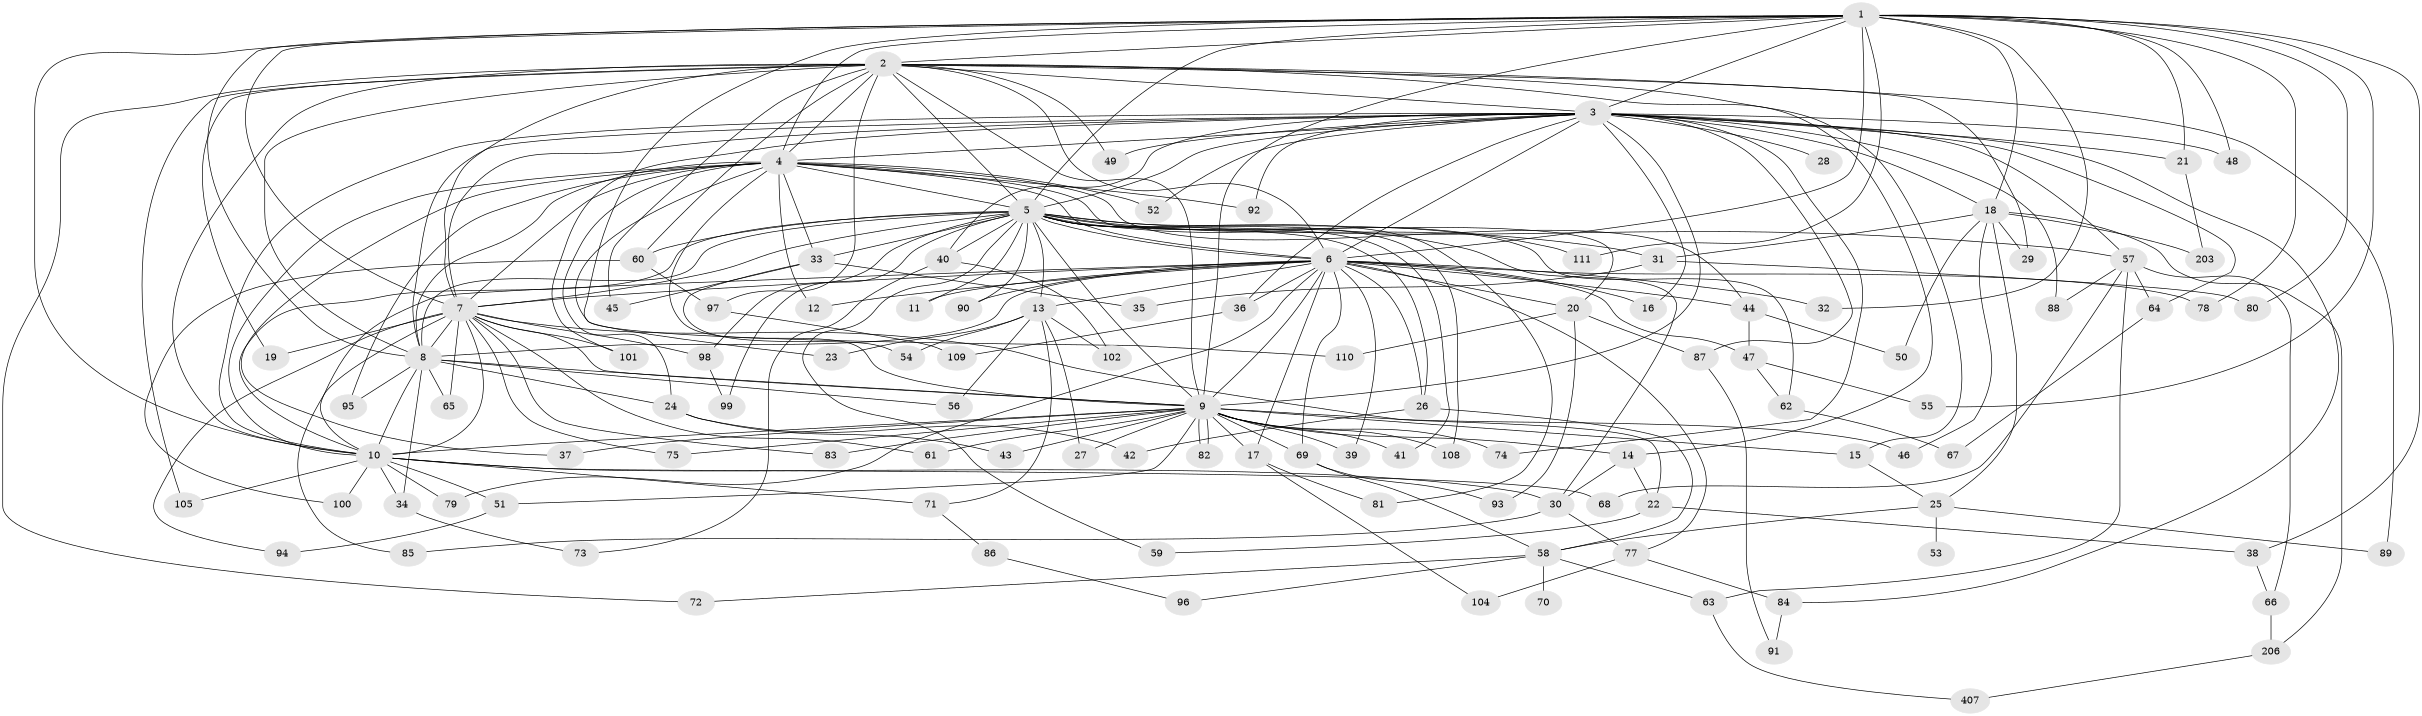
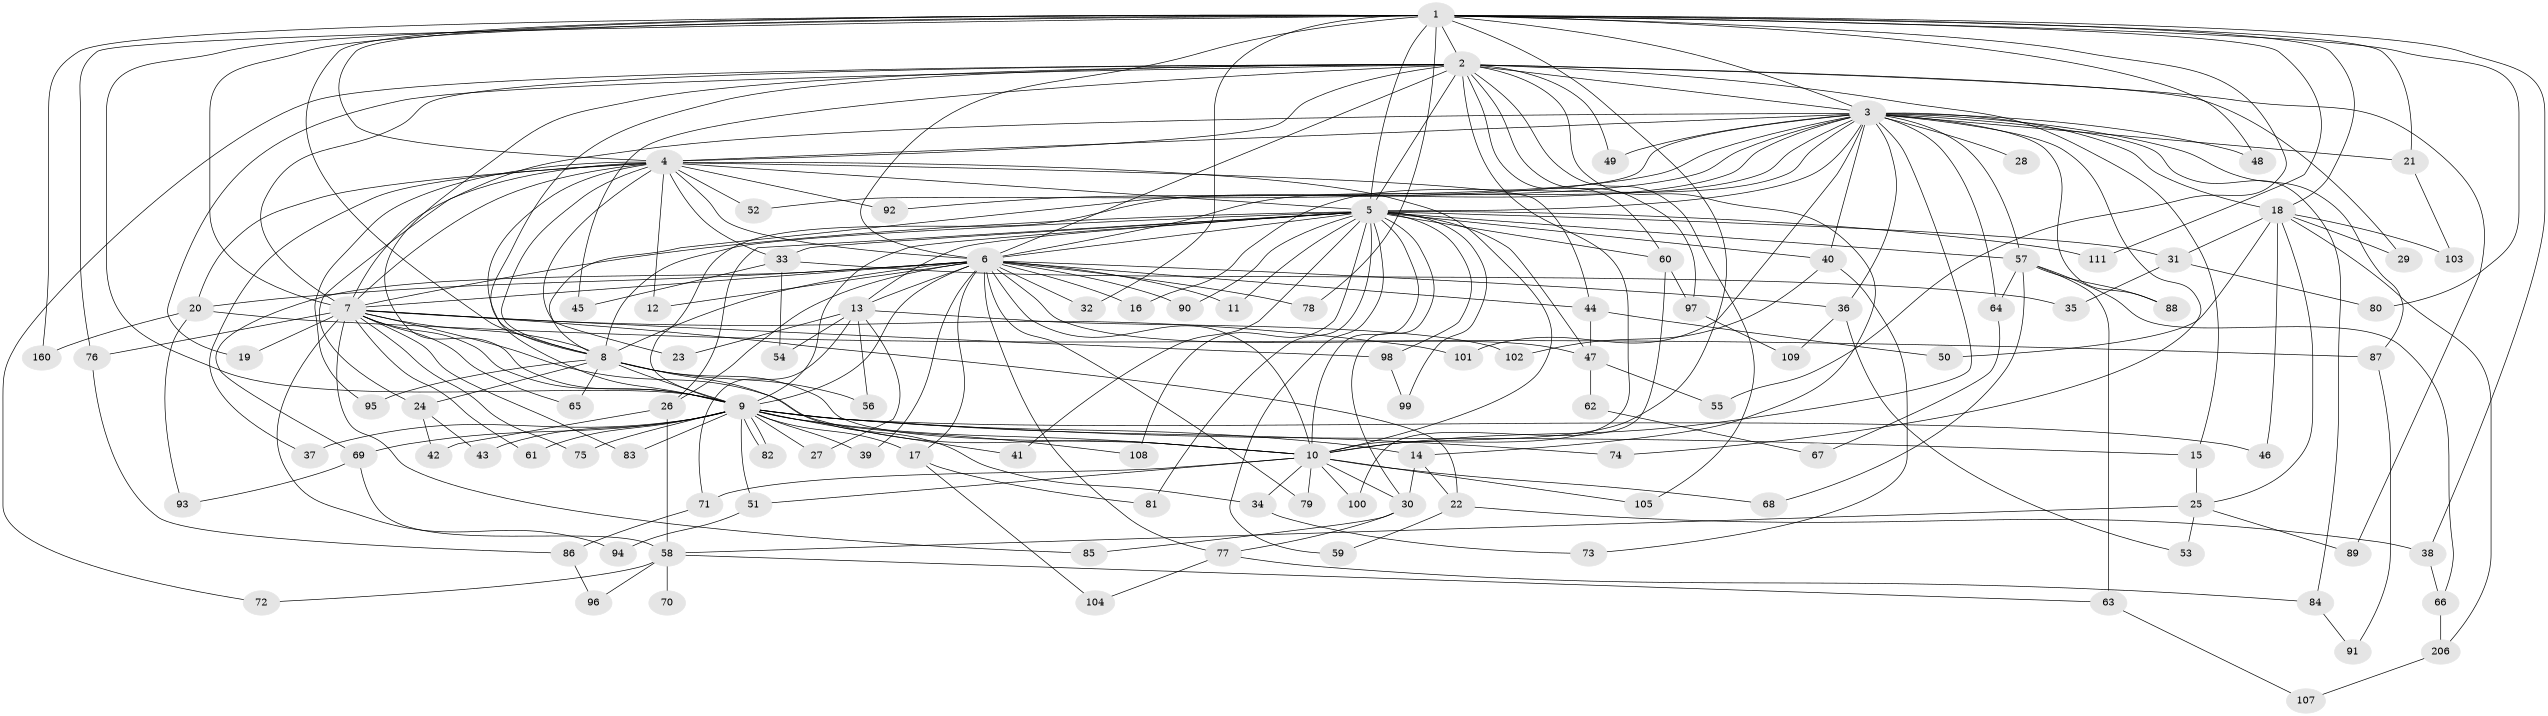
(1529, 249) -> (1507, 247)
(2205, 260) -> (2454, 260)
none -> (92, 358)
(1345, 358) -> (42, 358)
none -> (1975, 476)
(1970, 701) -> (2306, 701)
